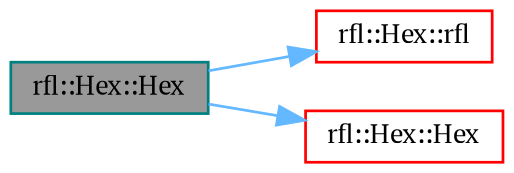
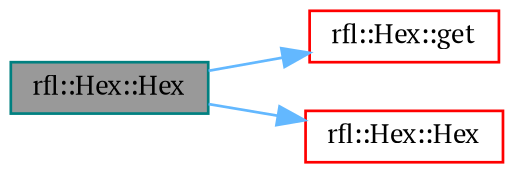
(404, 37) -> (404, 37)
